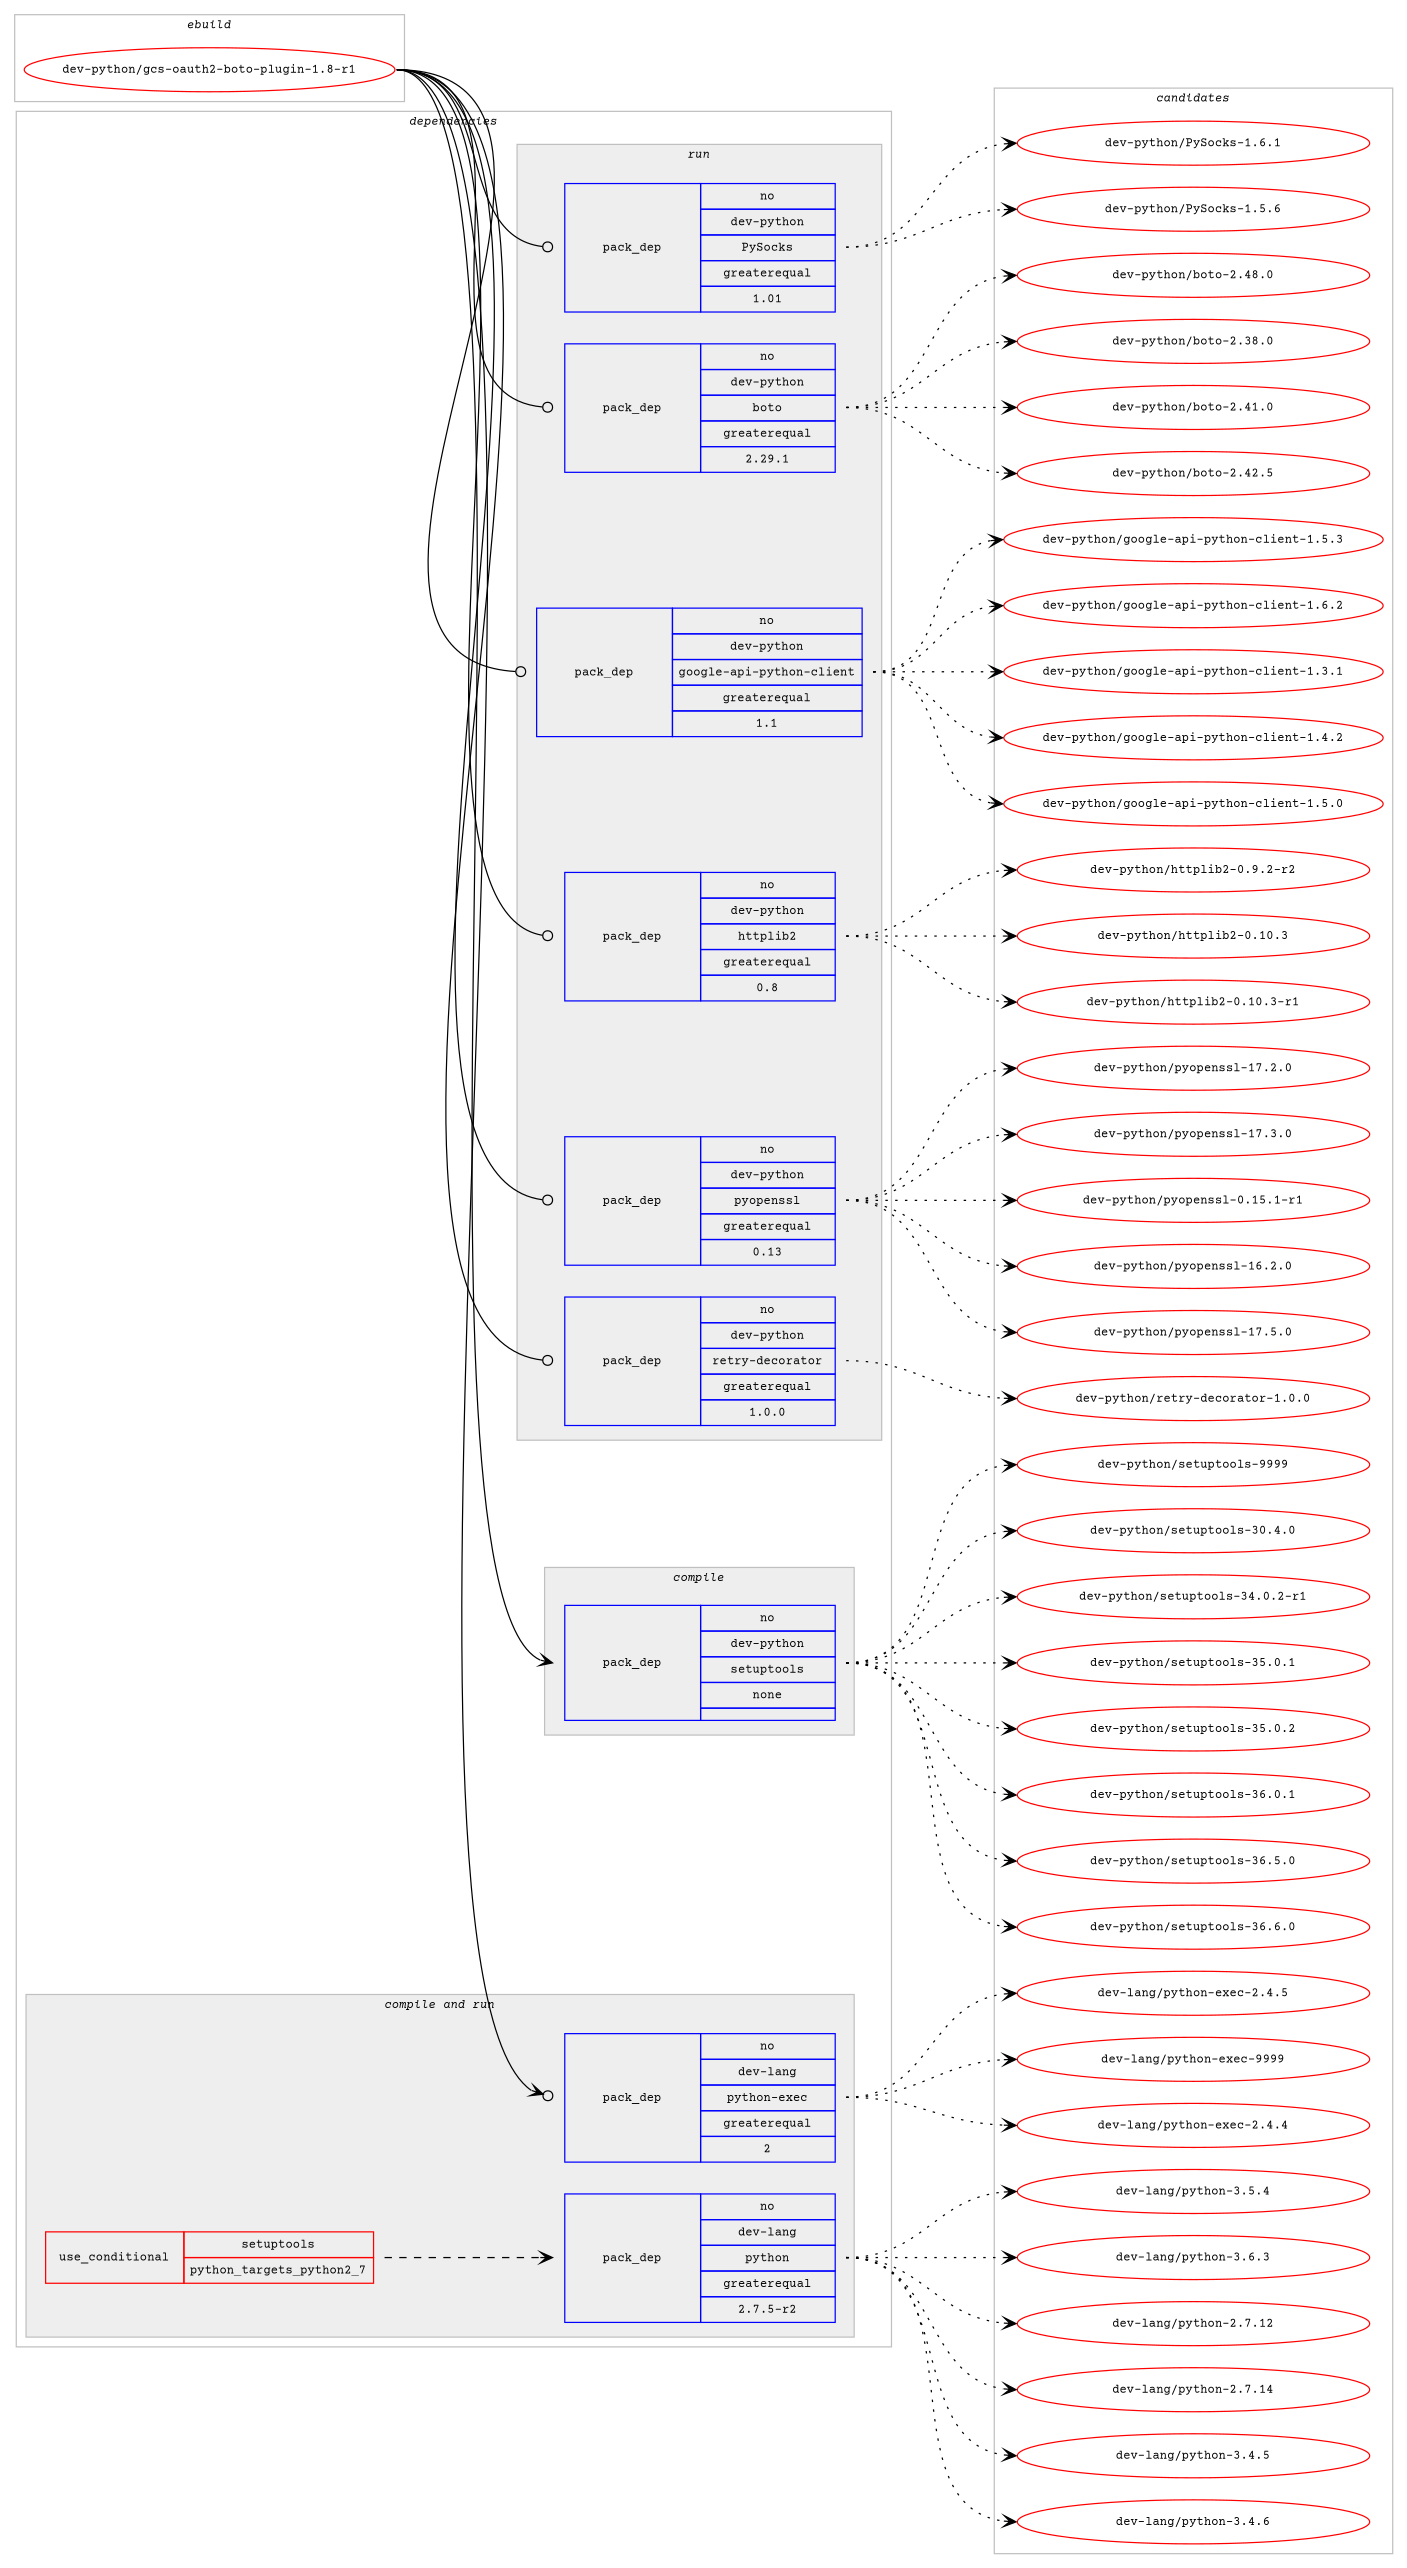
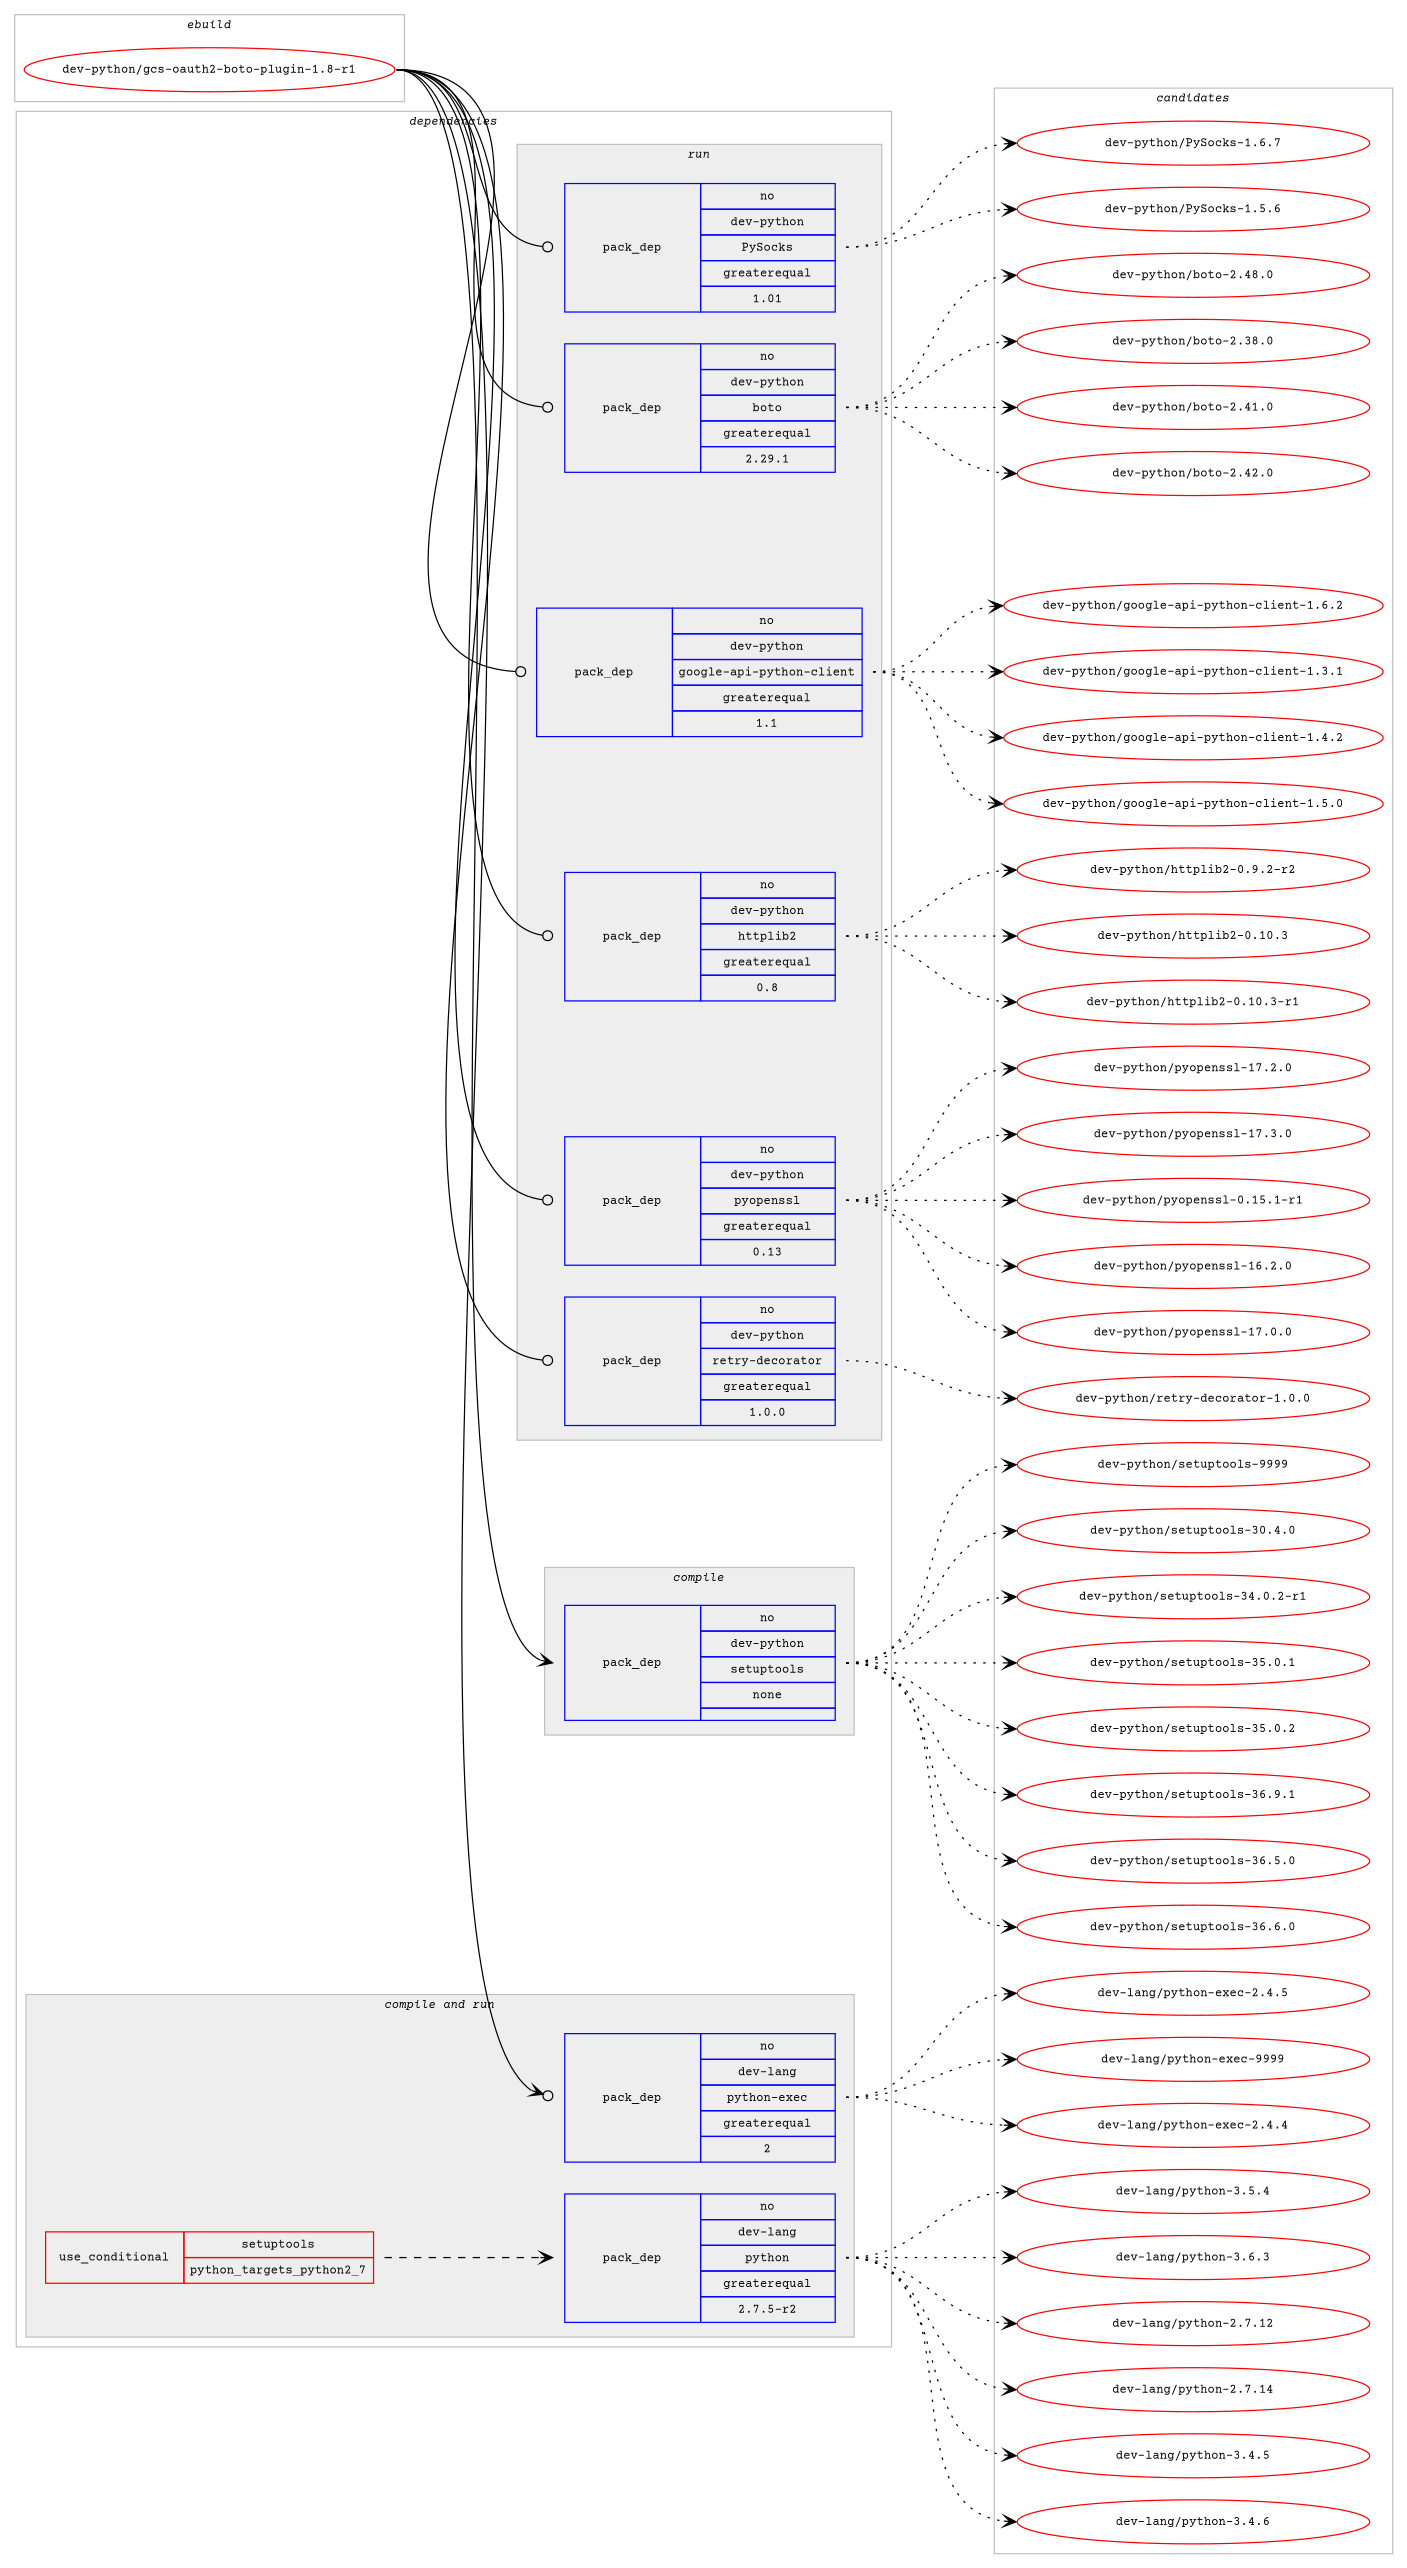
(1193, 143) -> (1193, 143)
(1193, 474) -> (1193, 474)
(1193, 540) -> none
(1193, 1333) -> (1193, 1333)
(1193, 1795) -> (1193, 1795)
